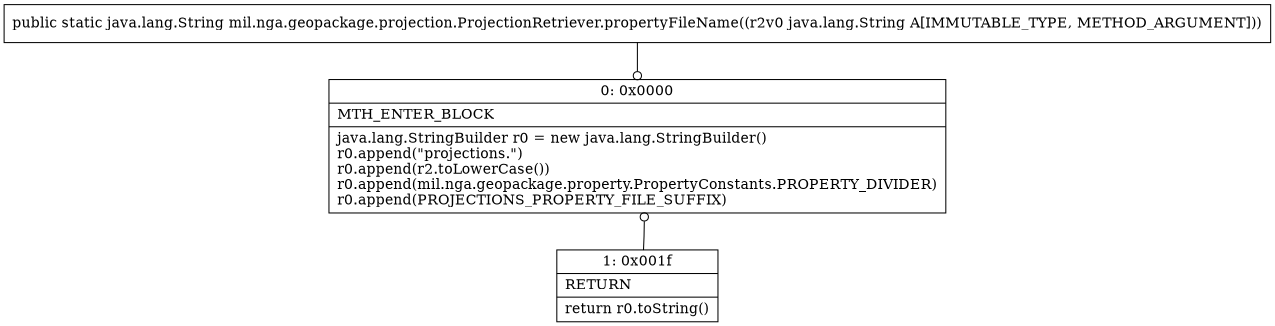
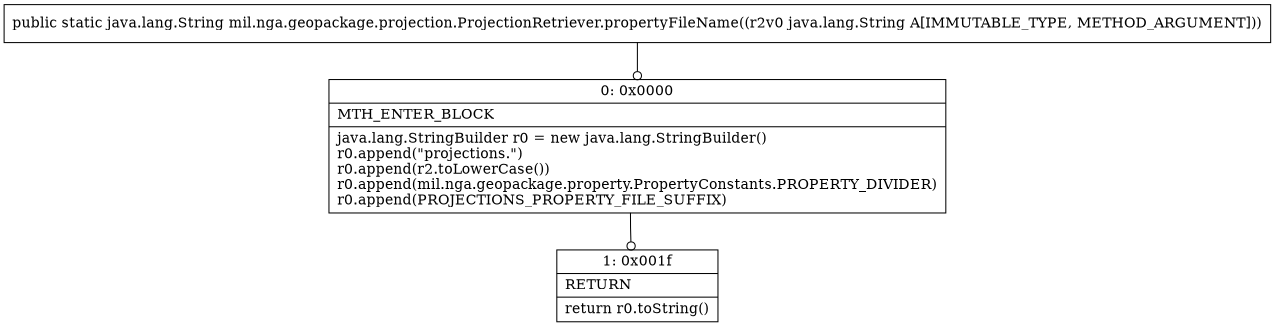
(644, 236) -> (631, 227)
